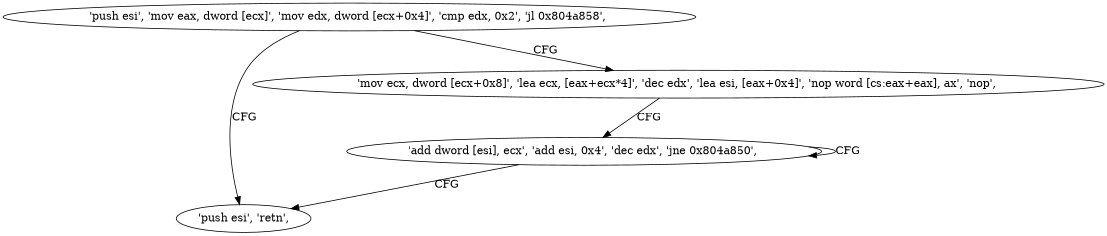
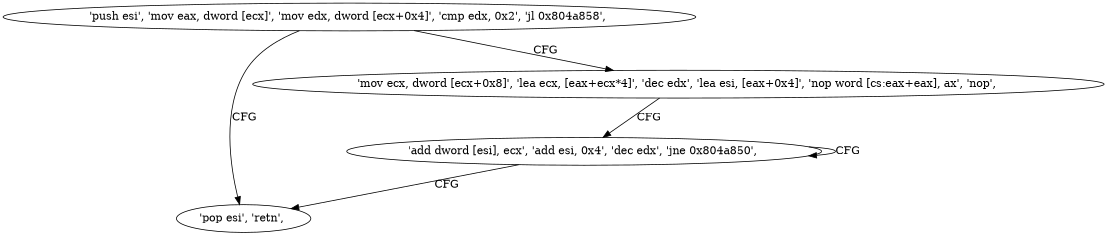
(244, 219) -> (244, 219)
